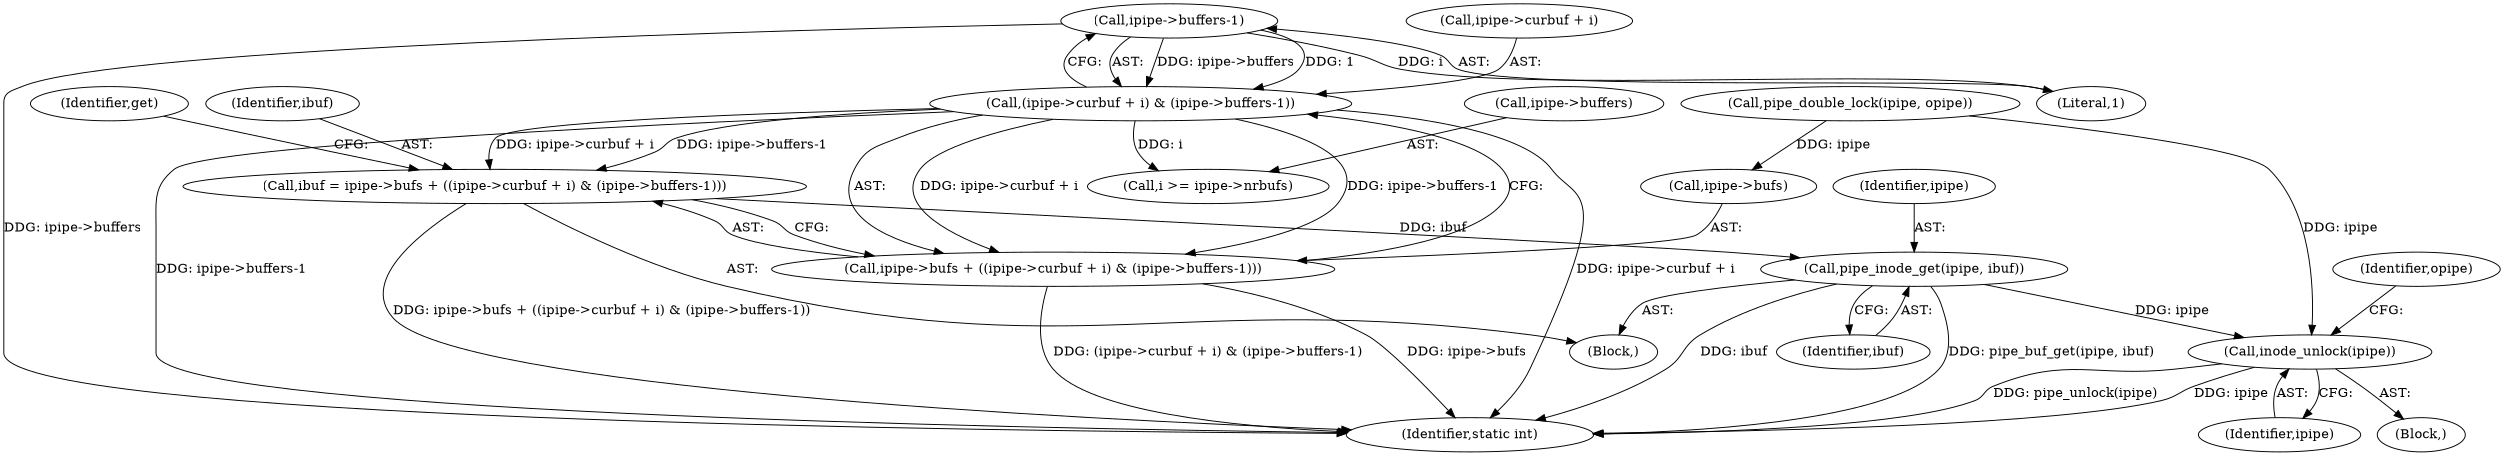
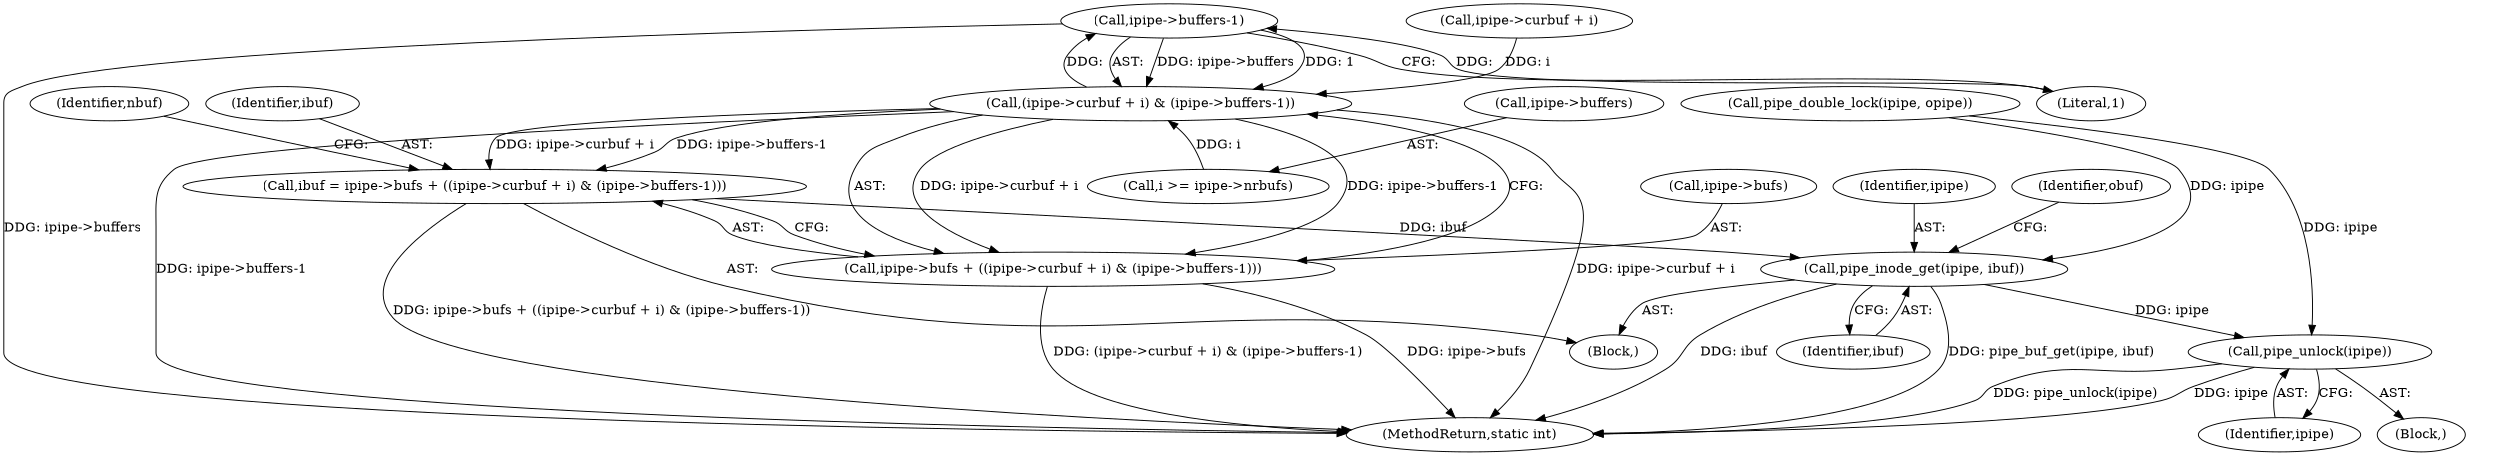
(1087, 62) -> (1087, 62)
(1421, 62) -> (1421, 62)
(1477, 62) -> (1477, 62)
(1528, 62) -> (1528, 62)
(109, 104) -> (109, 104)
(1793, 143) -> (2158, 159)
(1135, 146) -> (1193, 146)
none -> (2091, 186)
(2417, 269) -> none
(2310, 352) -> (2310, 352)
(1470, 435) -> (1470, 435)
